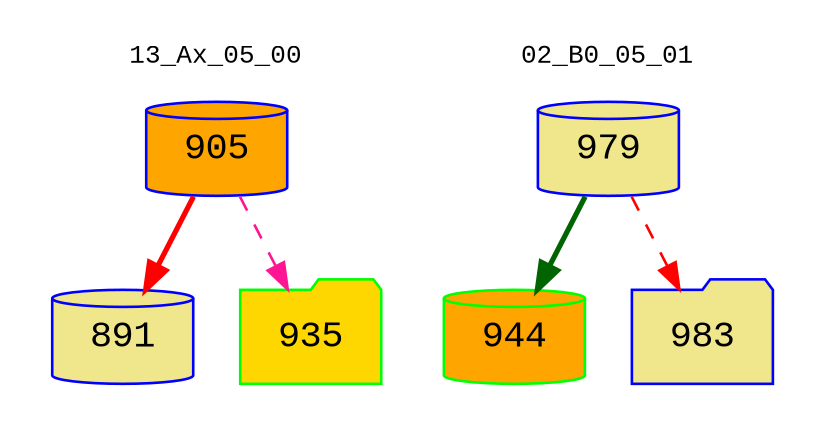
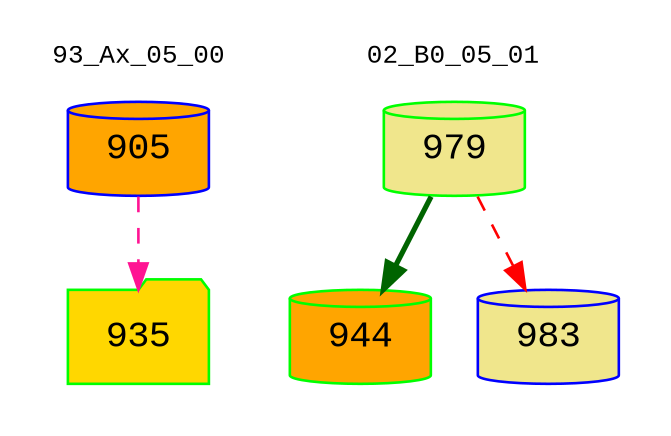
(217, 56) -> (140, 56)
(608, 149) -> (454, 149)
(123, 337) -> none
(702, 337) -> (548, 337)
